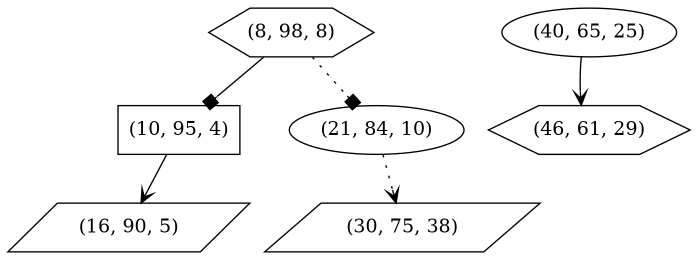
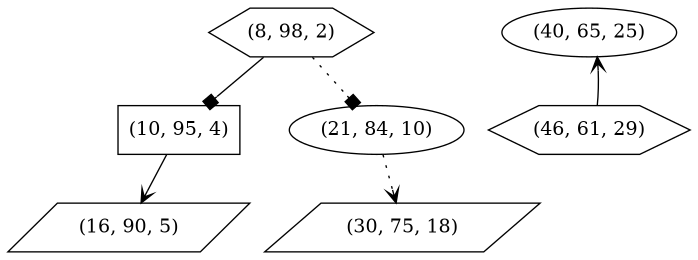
(291, 32) -> (291, 32)
(580, 74) -> (598, 88)
(402, 228) -> (402, 228)
